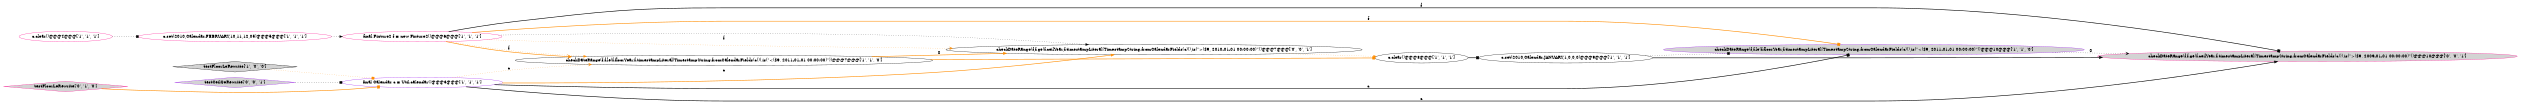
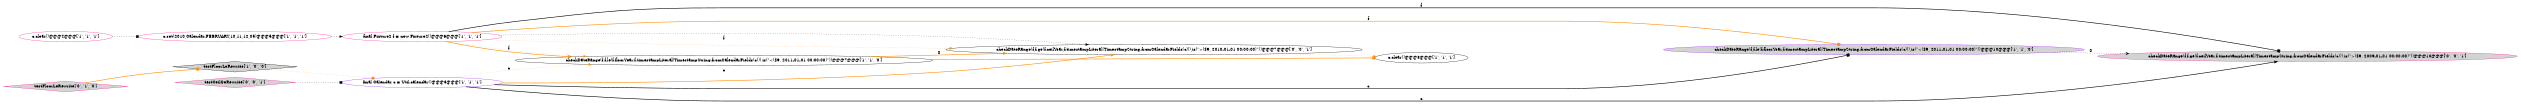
(1566, 58) -> none
(235, 82) -> (235, 82)
(239, 92) -> (140, 74)
